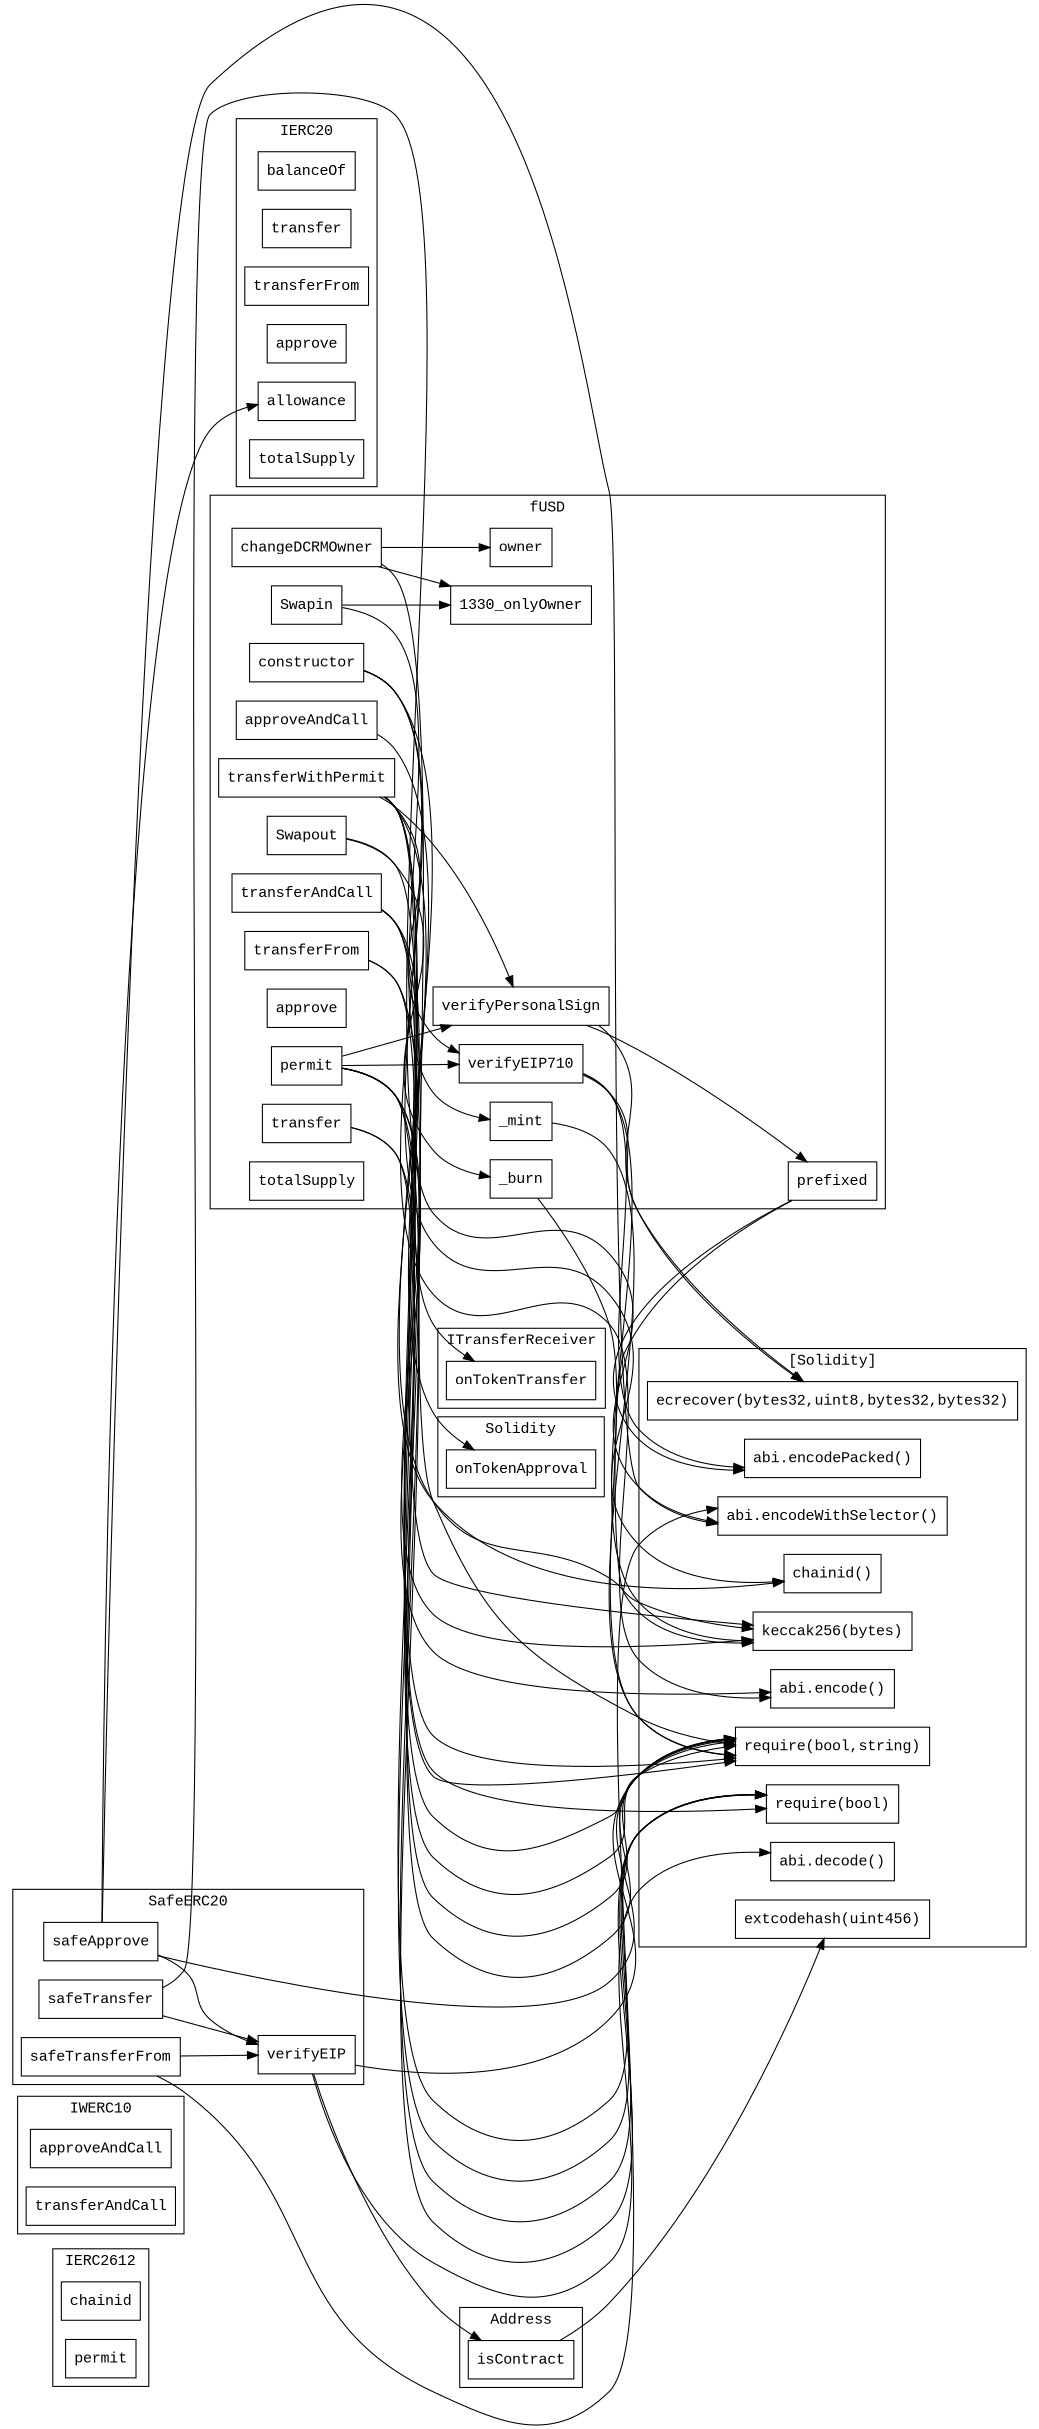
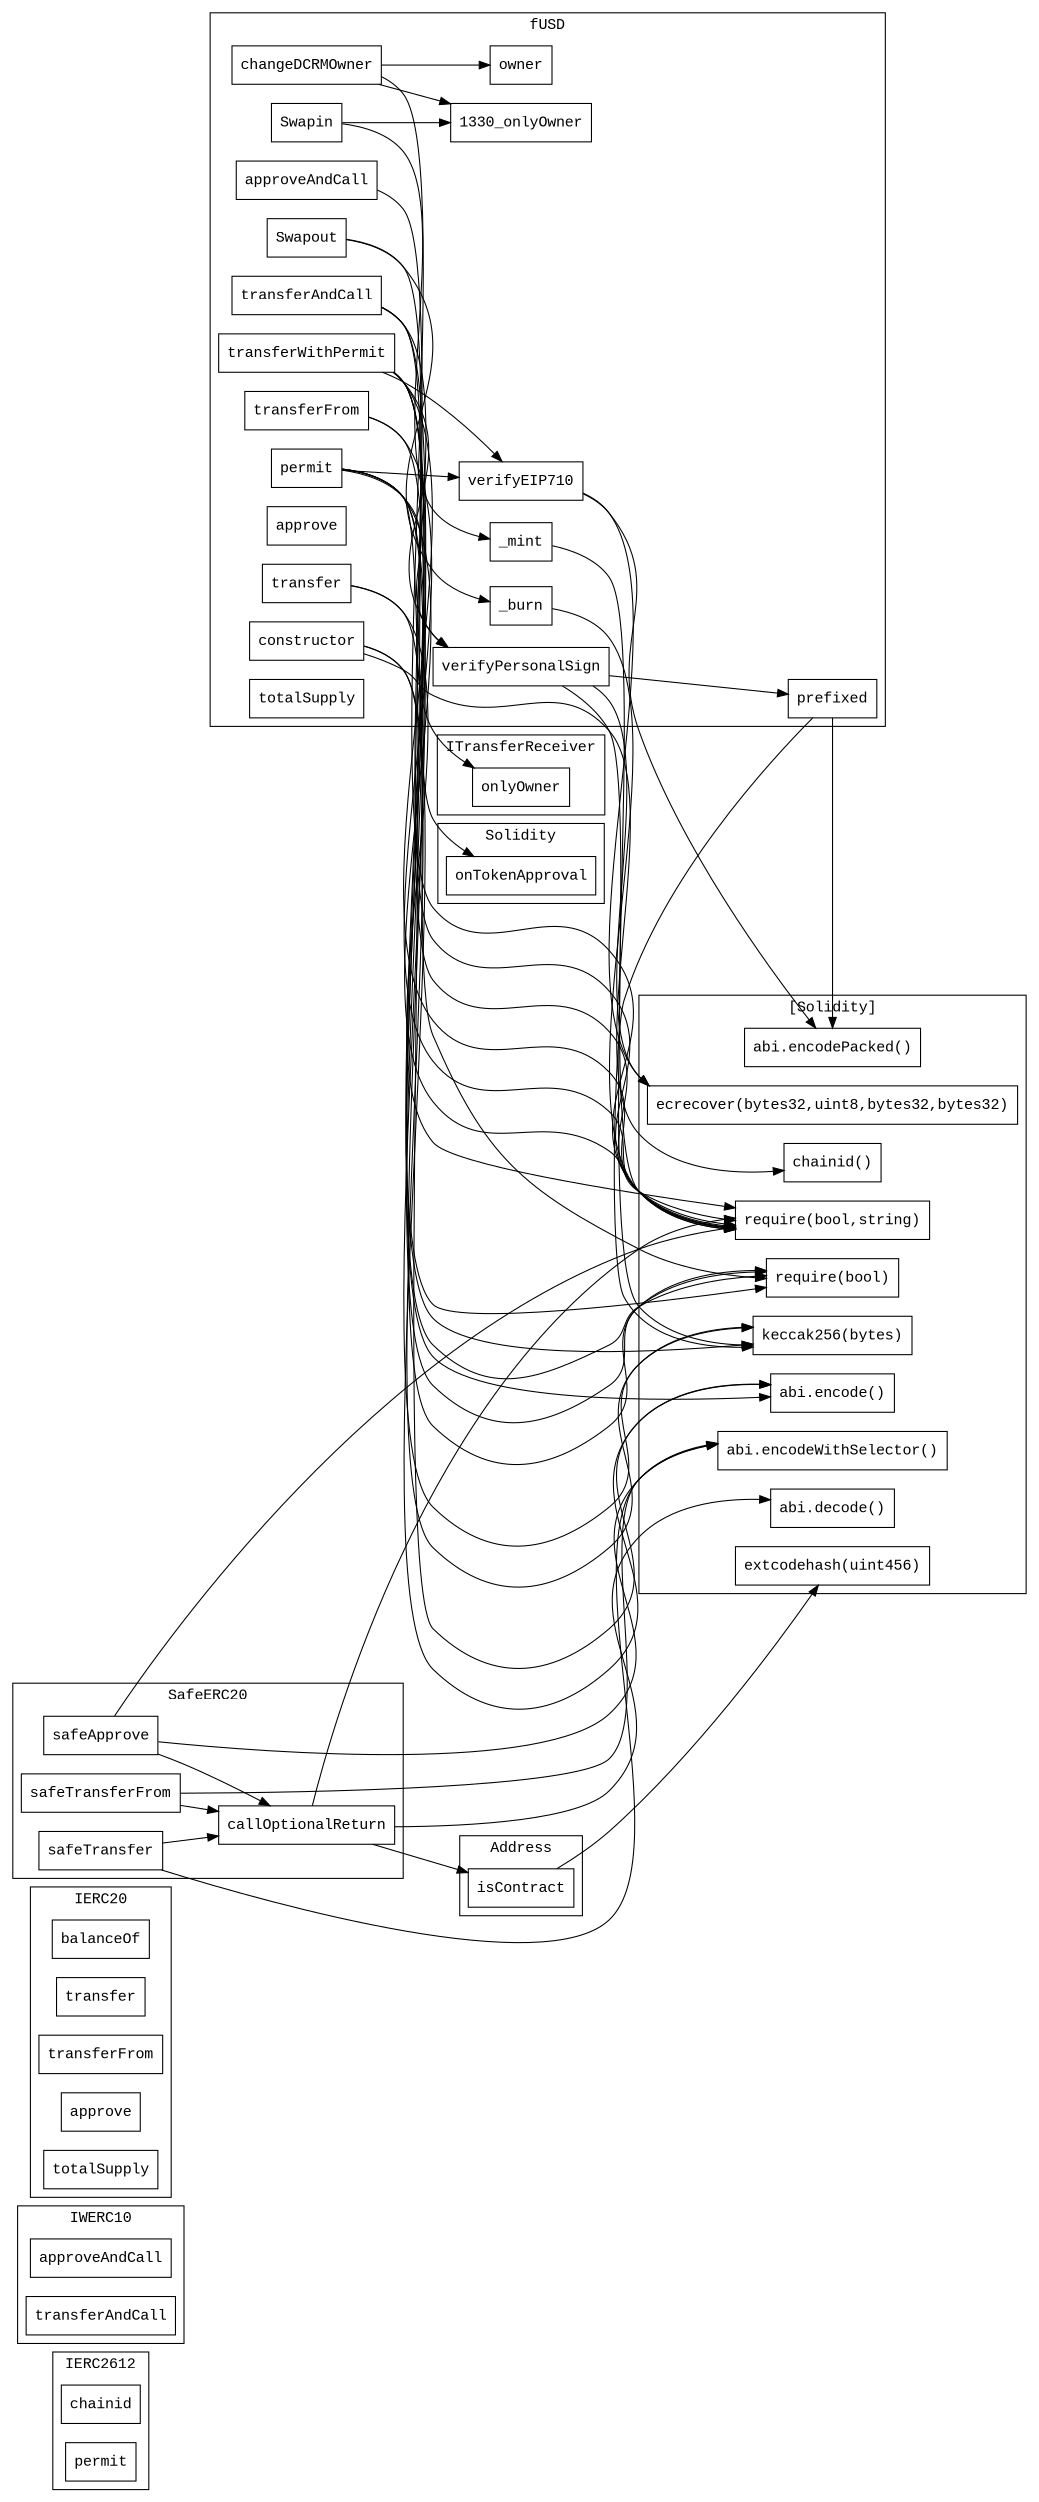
(307, 401) -> none
(521, 1381) -> (521, 787)
(618, 1388) -> (623, 1232)
(507, 1555) -> (435, 1358)
(307, 2055) -> (307, 1825)
